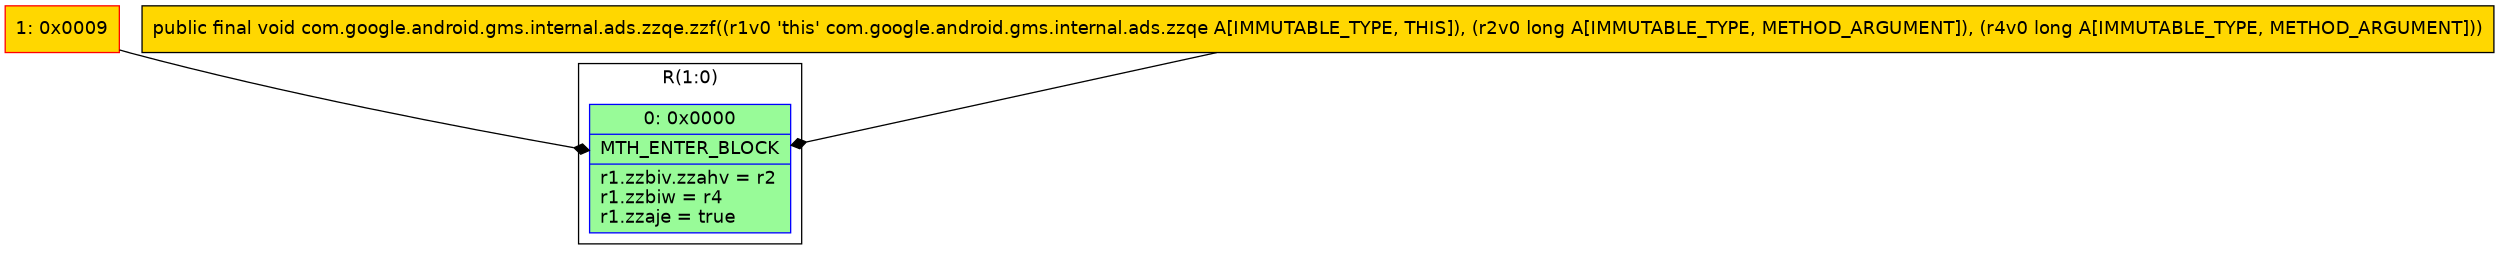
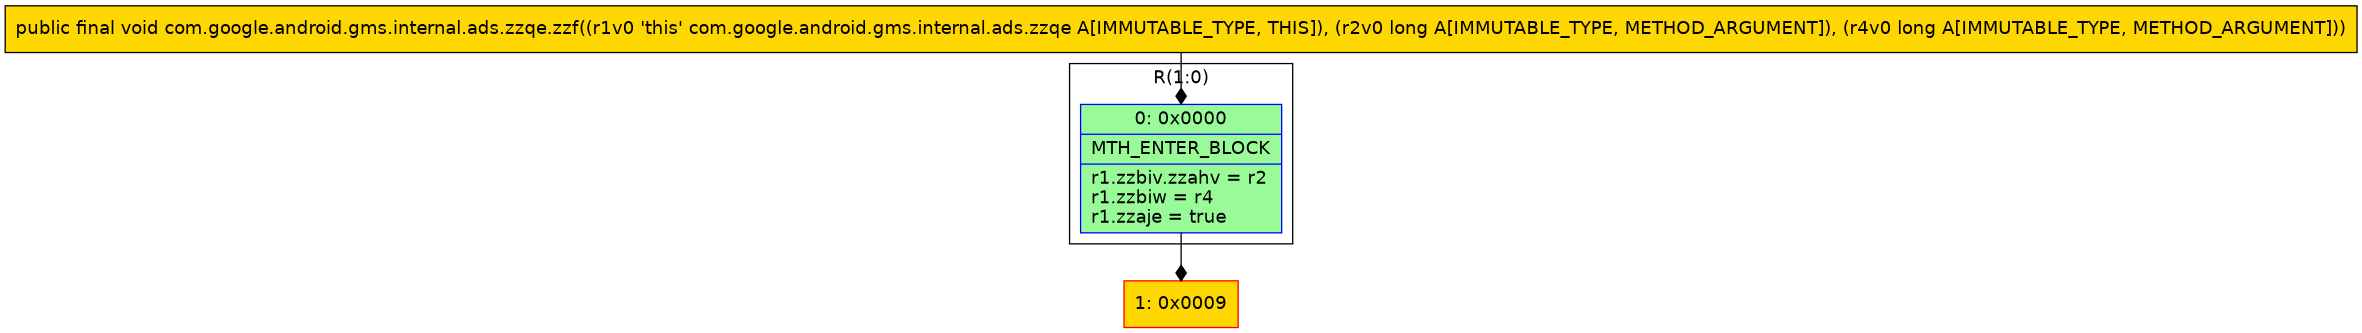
(346, 104) -> (1181, 252)
